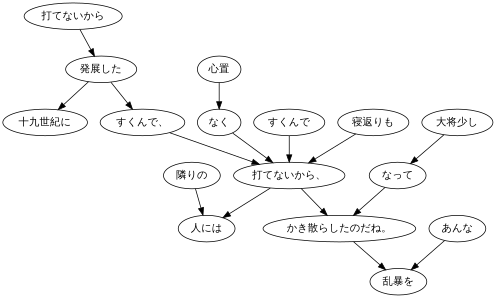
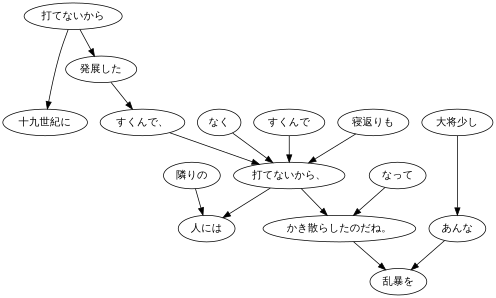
(219, 69) -> none
(76, 93) -> (57, 65)
(430, 147) -> (457, 172)
